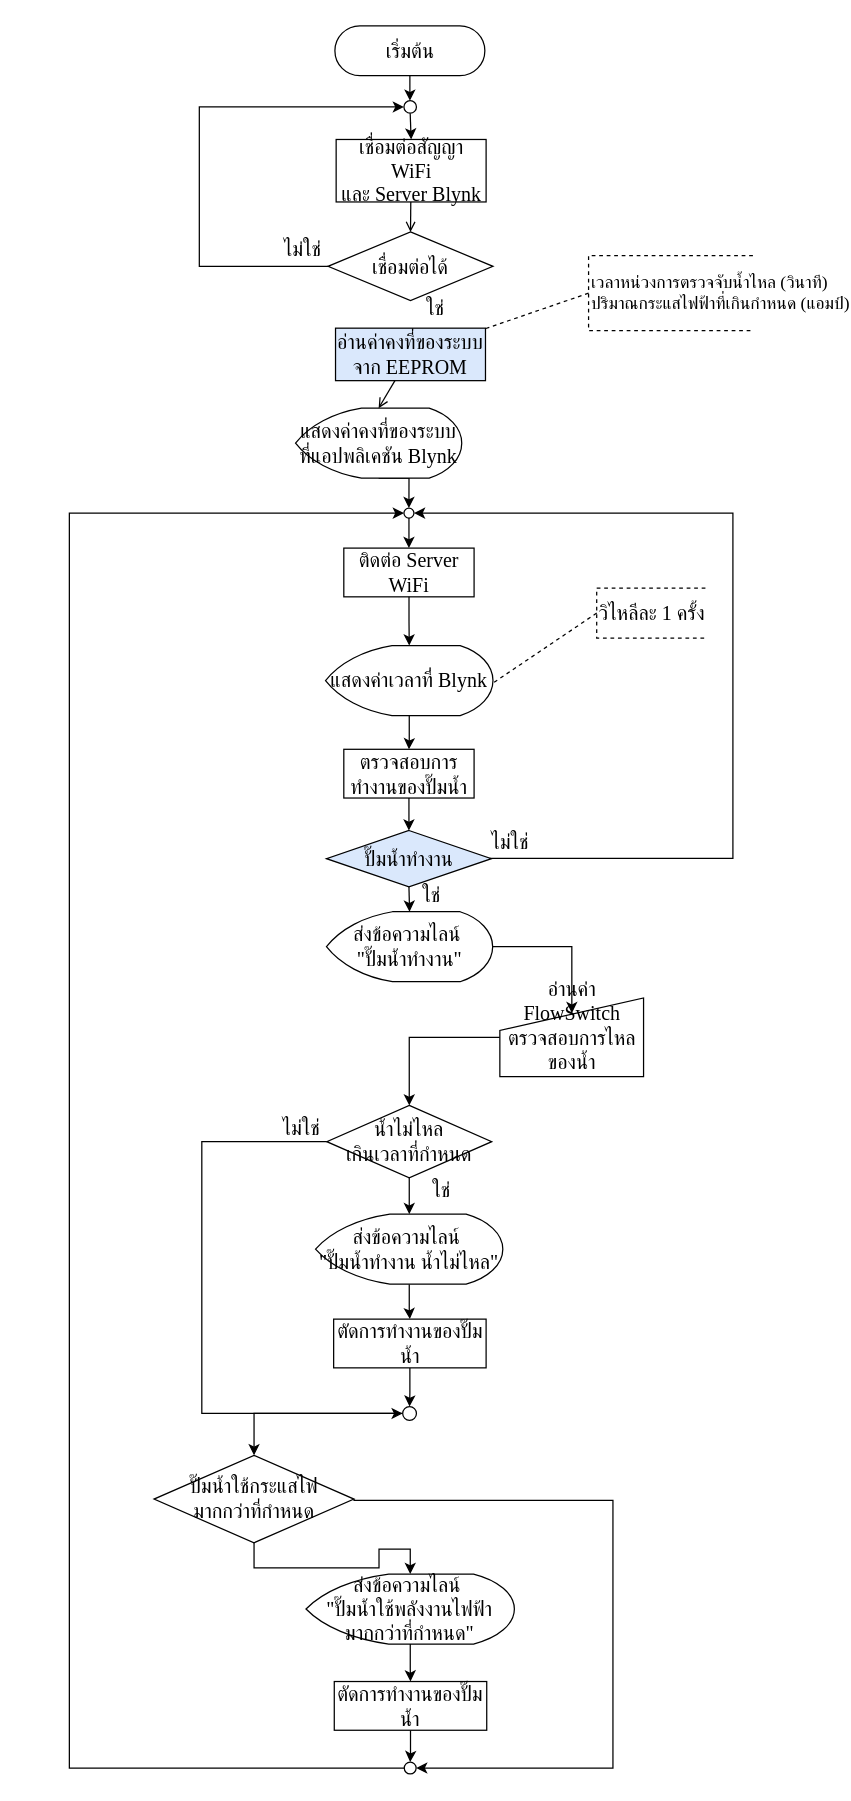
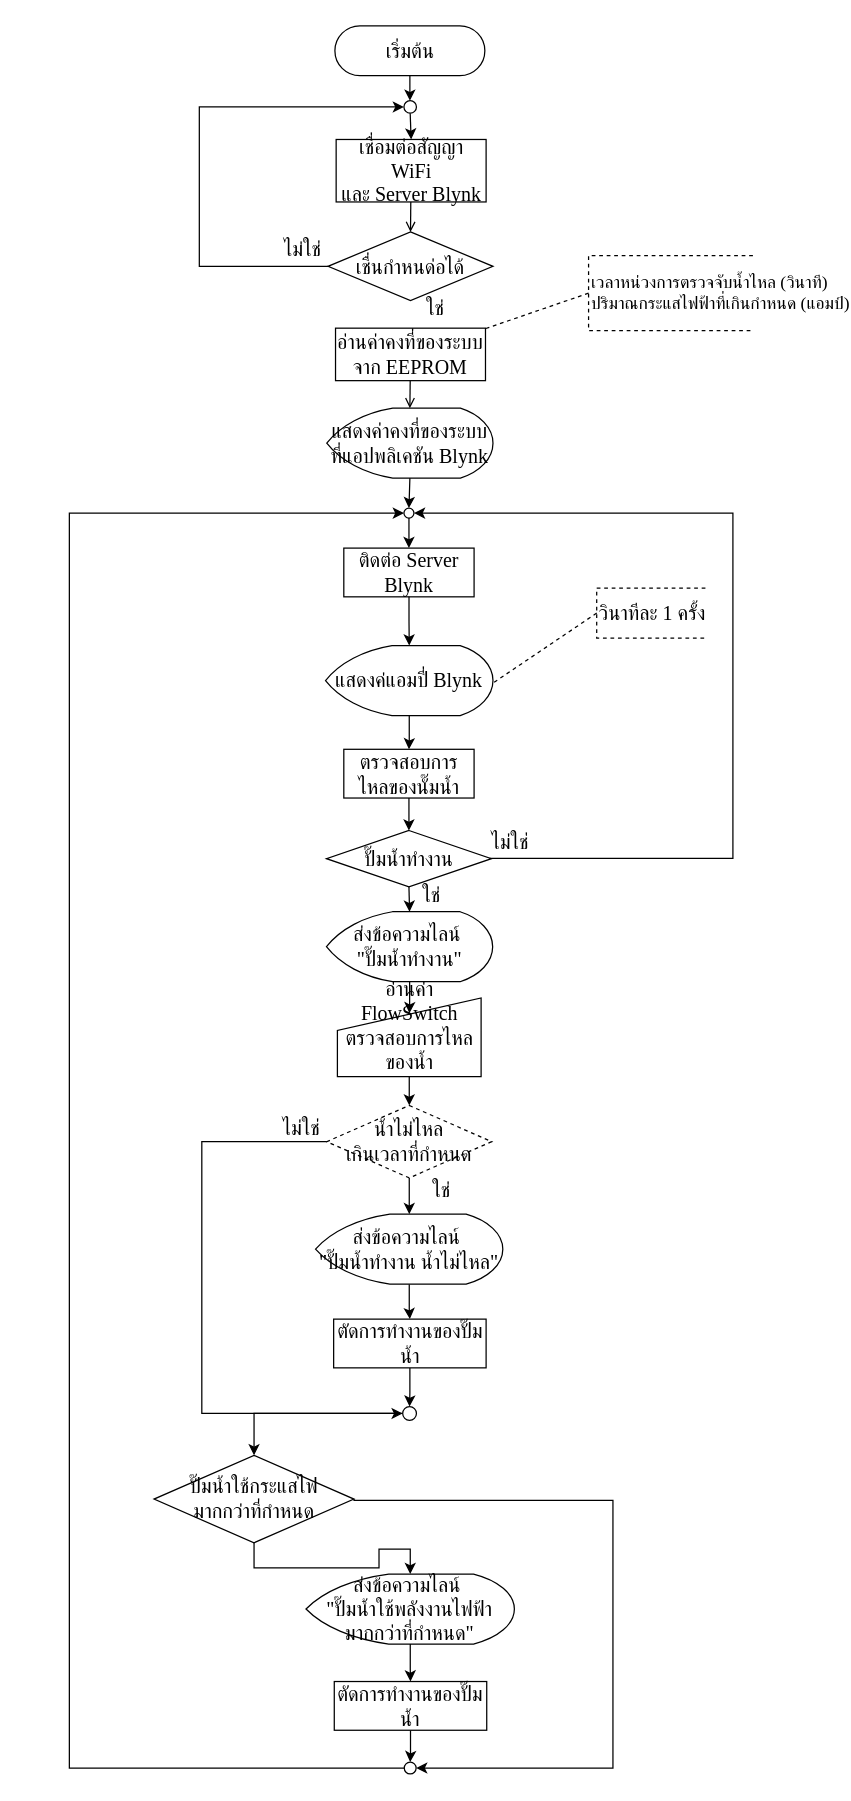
(411, 267) -> (411, 267)
(411, 354) -> (411, 354)
(379, 443) -> (410, 443)
(409, 573) -> (409, 573)
(684, 613) -> (684, 613)
(409, 681) -> (409, 681)
(409, 774) -> (409, 774)
(409, 859) -> (409, 859)
(572, 1038) -> (409, 1038)
(409, 1142) -> (409, 1142)
